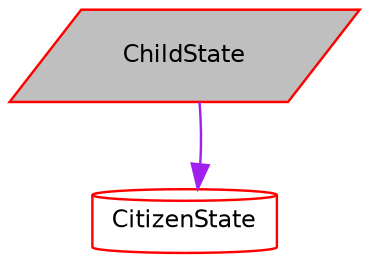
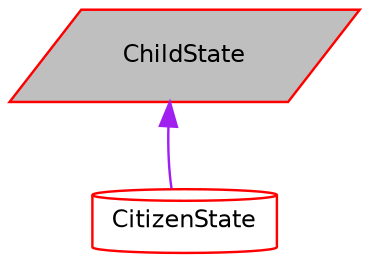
(201, 133) -> (169, 158)
